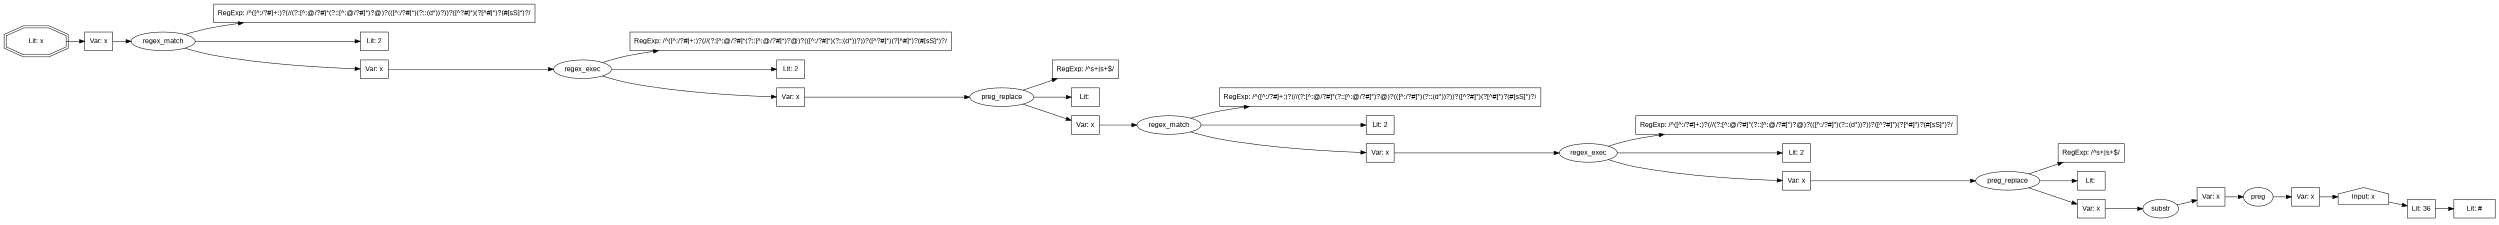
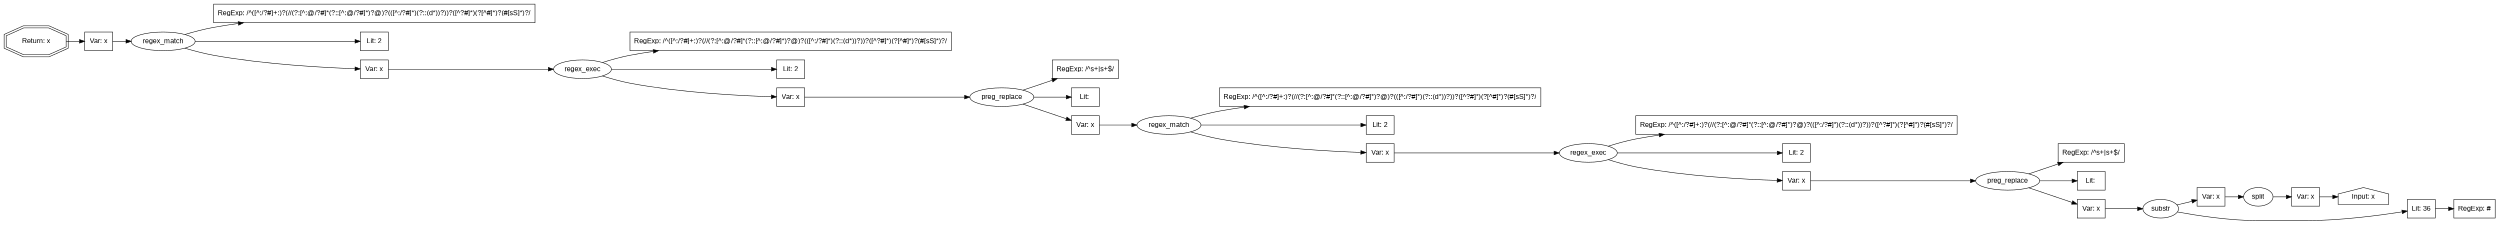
(36, 41) -> (36, 41)
(2258, 197) -> (2258, 197)
(2396, 203) -> (2290, 221)
(2475, 209) -> (2475, 209)
